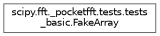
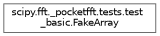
(80, 18) -> (80, 18)
